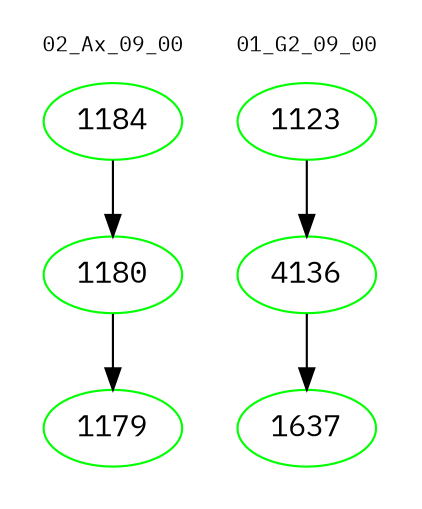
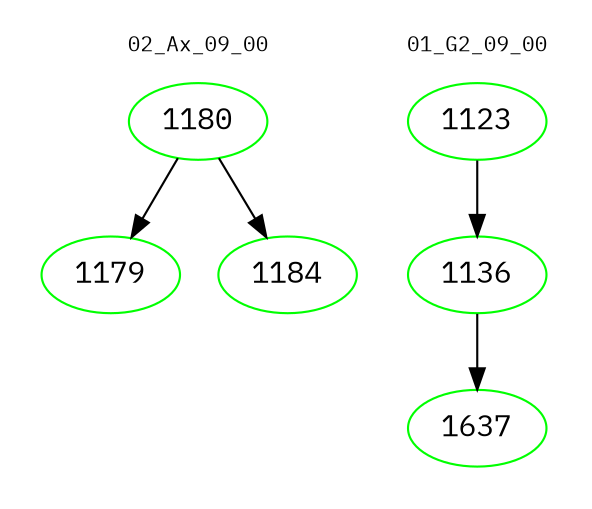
(113, 188) -> (237, 188)
(307, 275) -> (477, 275)
